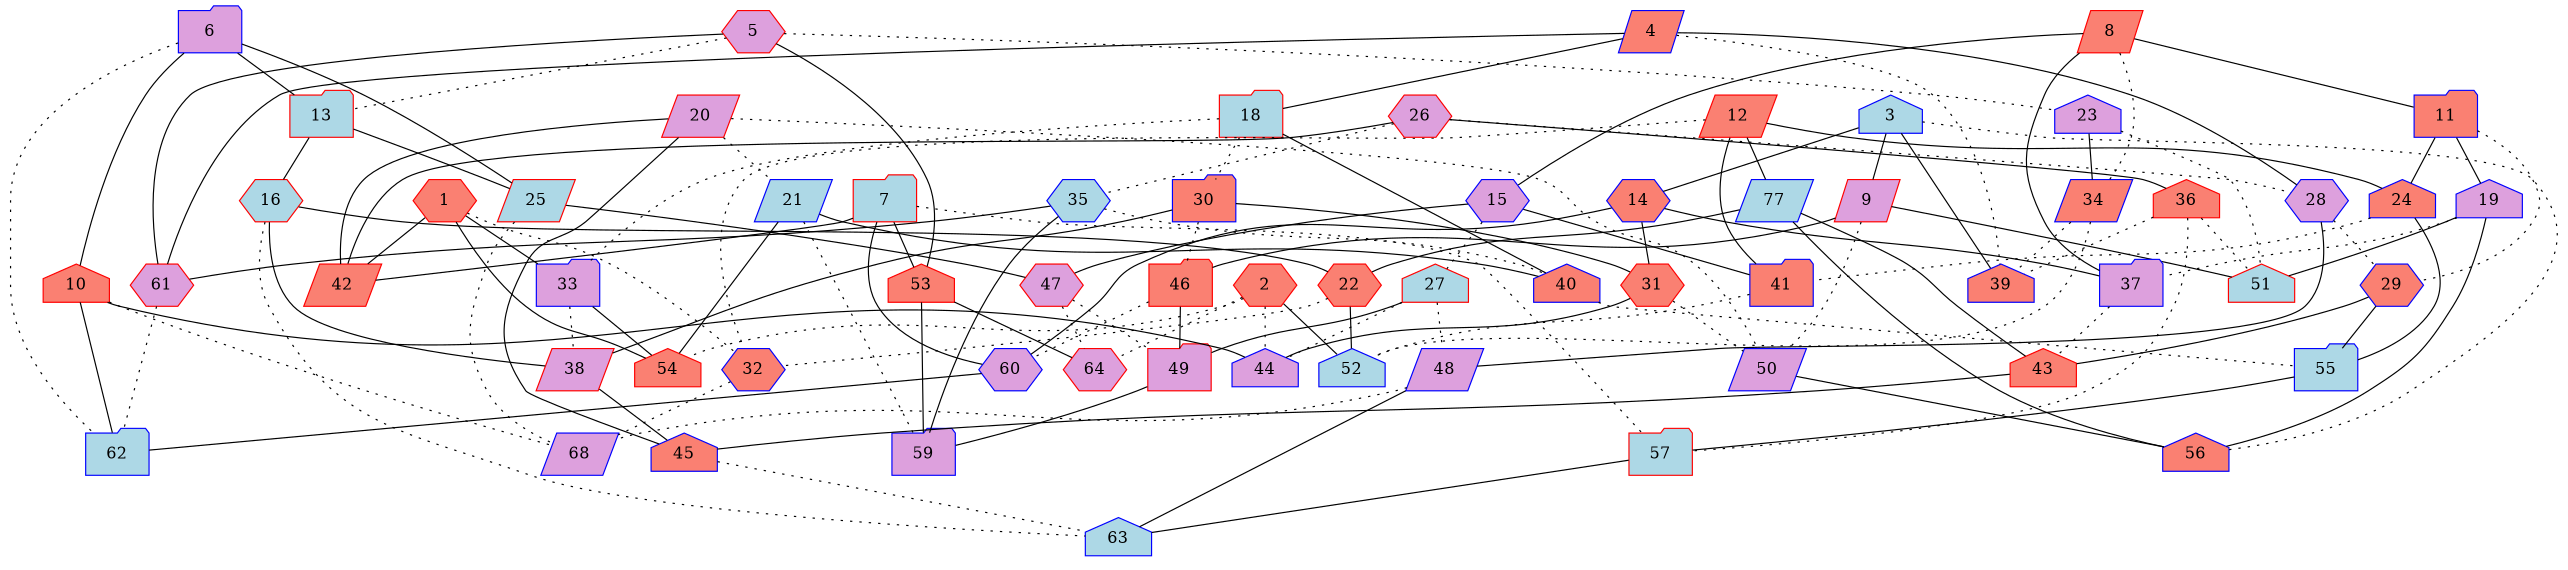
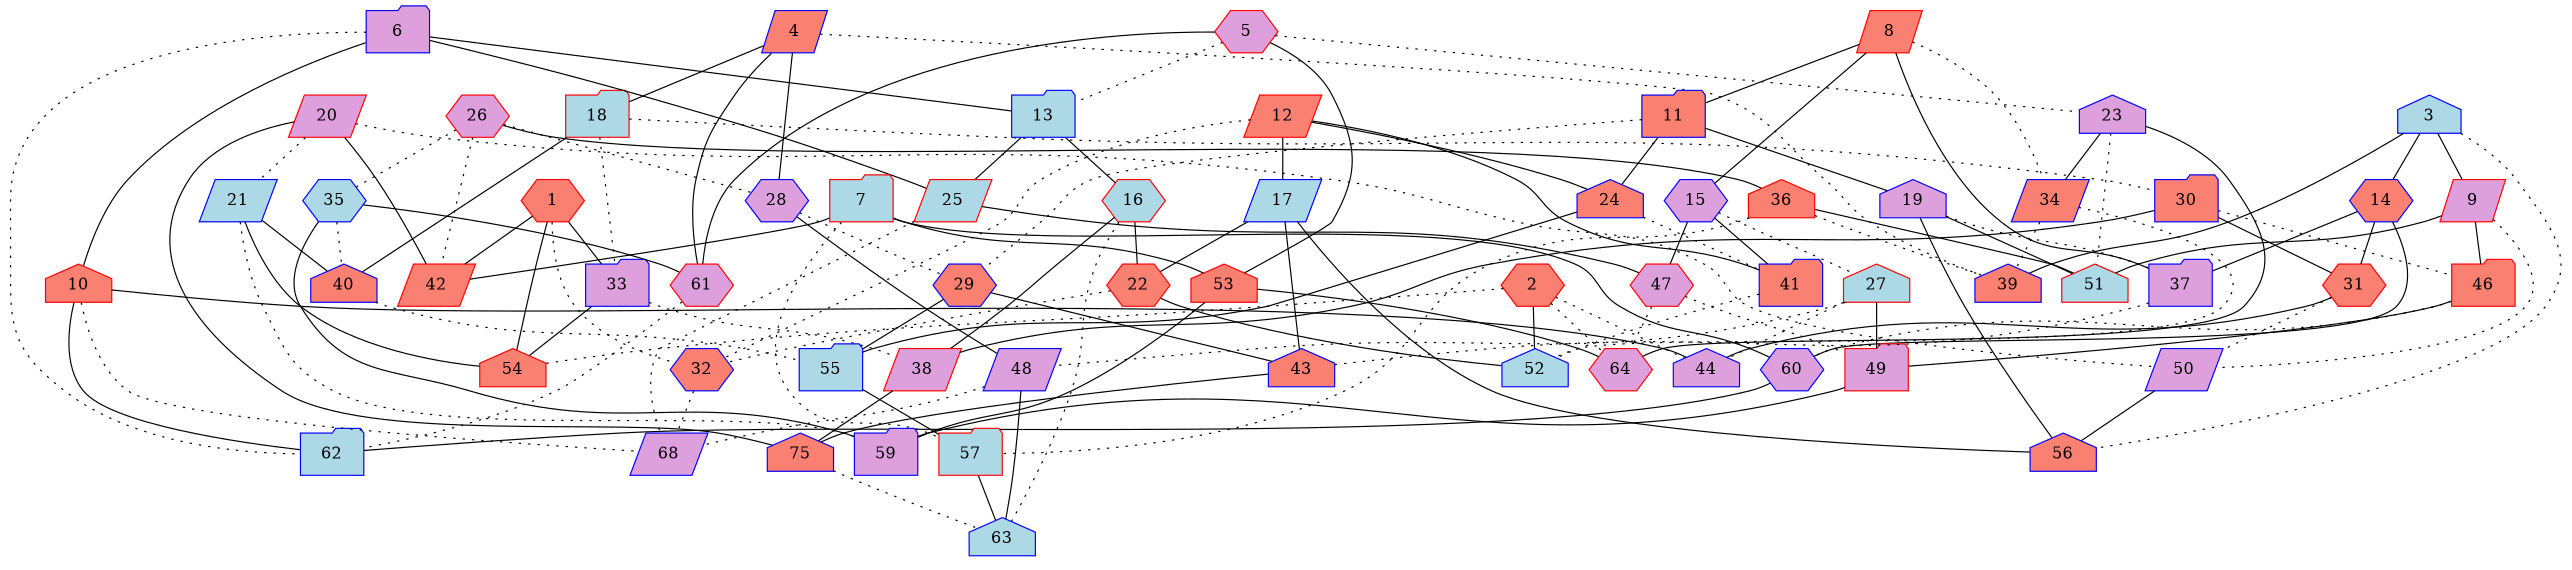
(322, 116) -> (1043, 116)
(846, 143) -> (457, 201)
(1774, 201) -> (1283, 201)
(2222, 241) -> (1964, 244)
none -> (2232, 311)
(2043, 370) -> (1302, 370)
(684, 454) -> (800, 454)
